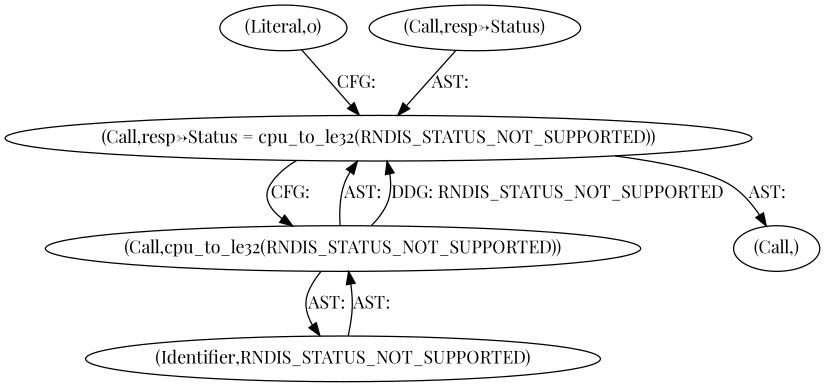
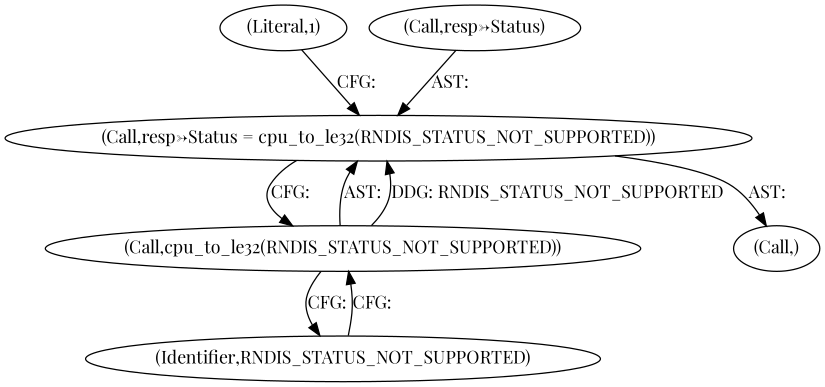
(283, 28) -> (283, 28)
(330, 304) -> (330, 304)
(375, 304) -> (375, 304)
